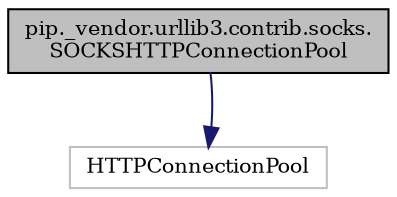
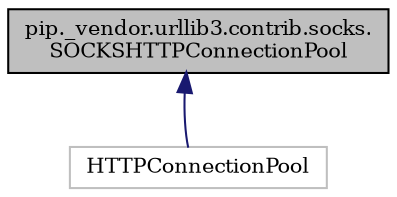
(212, 100) -> (185, 120)
